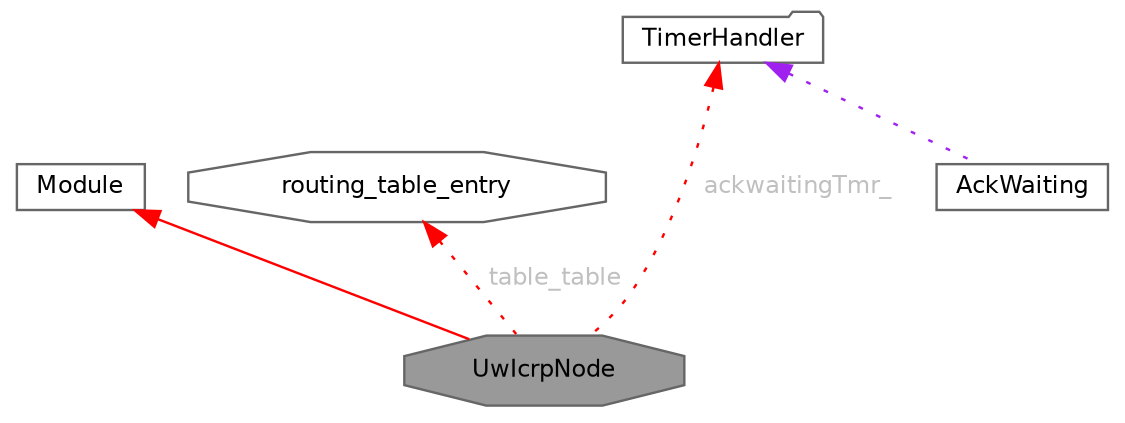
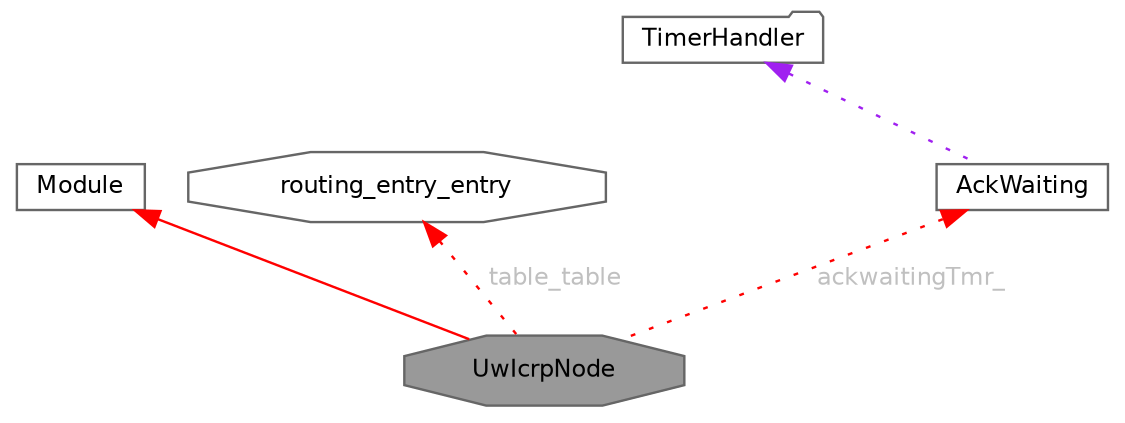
(397, 187) -> (397, 187)
(670, 220) -> (782, 279)
